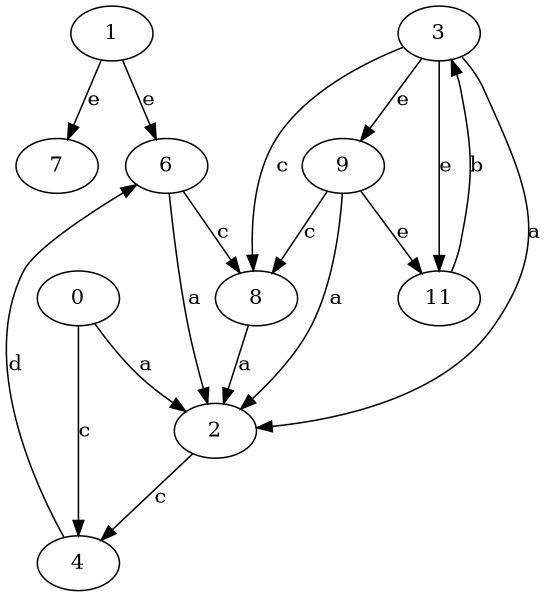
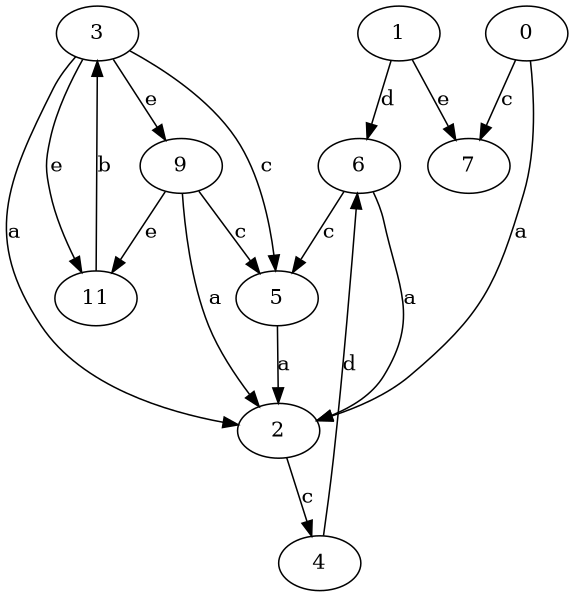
(149, 100) -> (388, 100)
(257, 298) -> (277, 298)
(78, 423) -> (501, 92)
